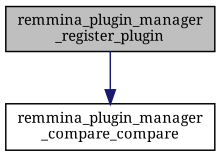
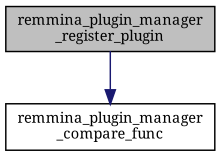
(110, 127) -> (110, 127)
